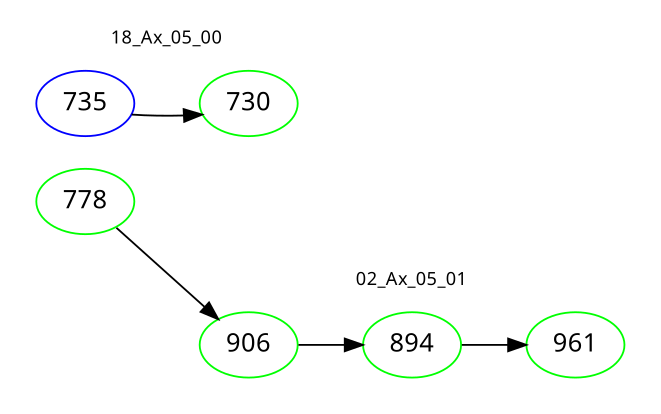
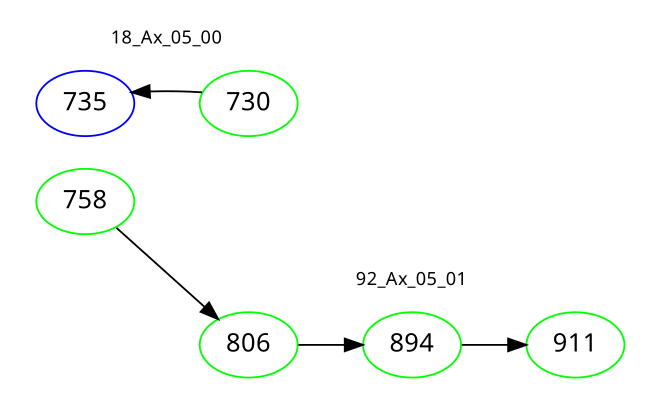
(158, 116) -> (176, 91)
(85, 201) -> (85, 201)
(412, 280) -> (412, 280)
(249, 345) -> (249, 345)
(575, 345) -> (575, 345)
